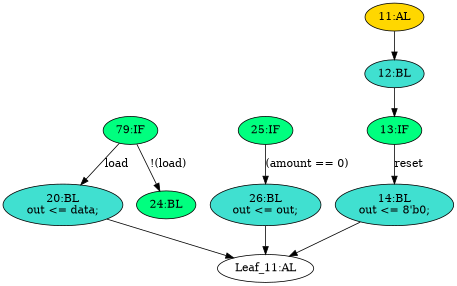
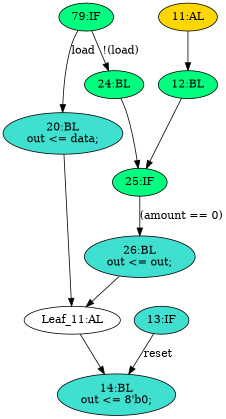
(394, 74) -> (188, 85)
(394, 98) -> (166, 130)
none -> (131, 129)
(394, 130) -> (162, 320)
(328, 237) -> (90, 351)
